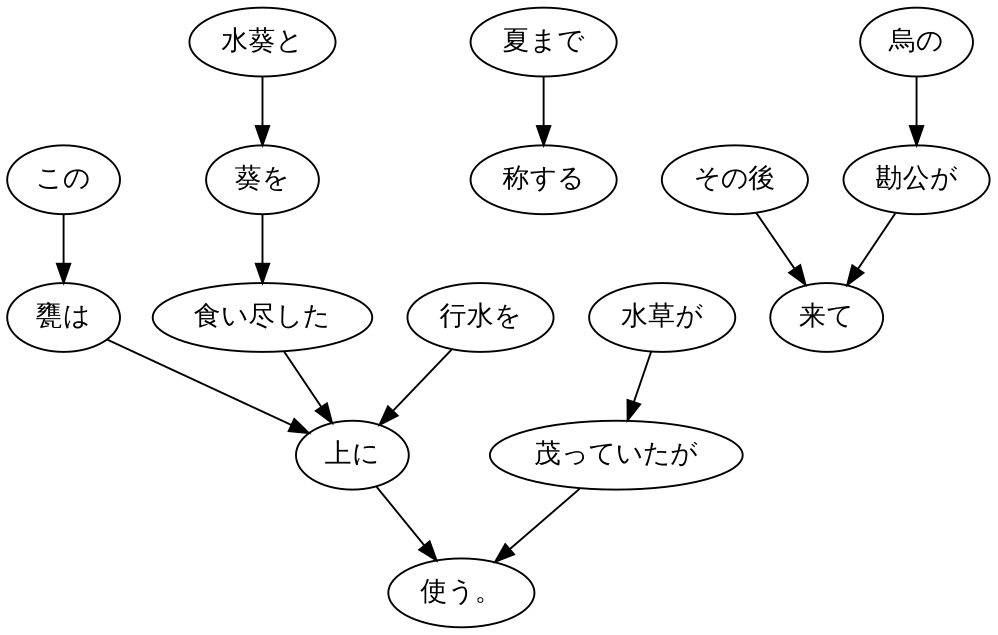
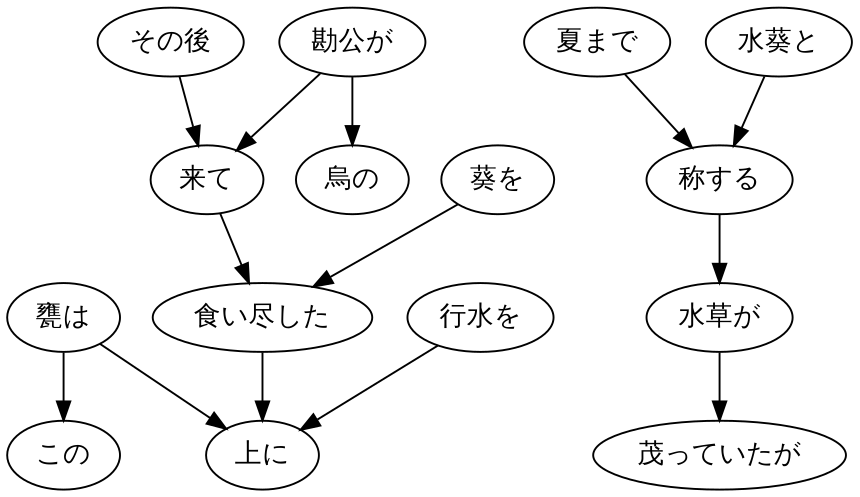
(262, 102) -> (753, 102)
(917, 102) -> (352, 102)
(64, 239) -> (64, 377)
none -> (231, 239)
none -> (720, 239)
(461, 593) -> none
